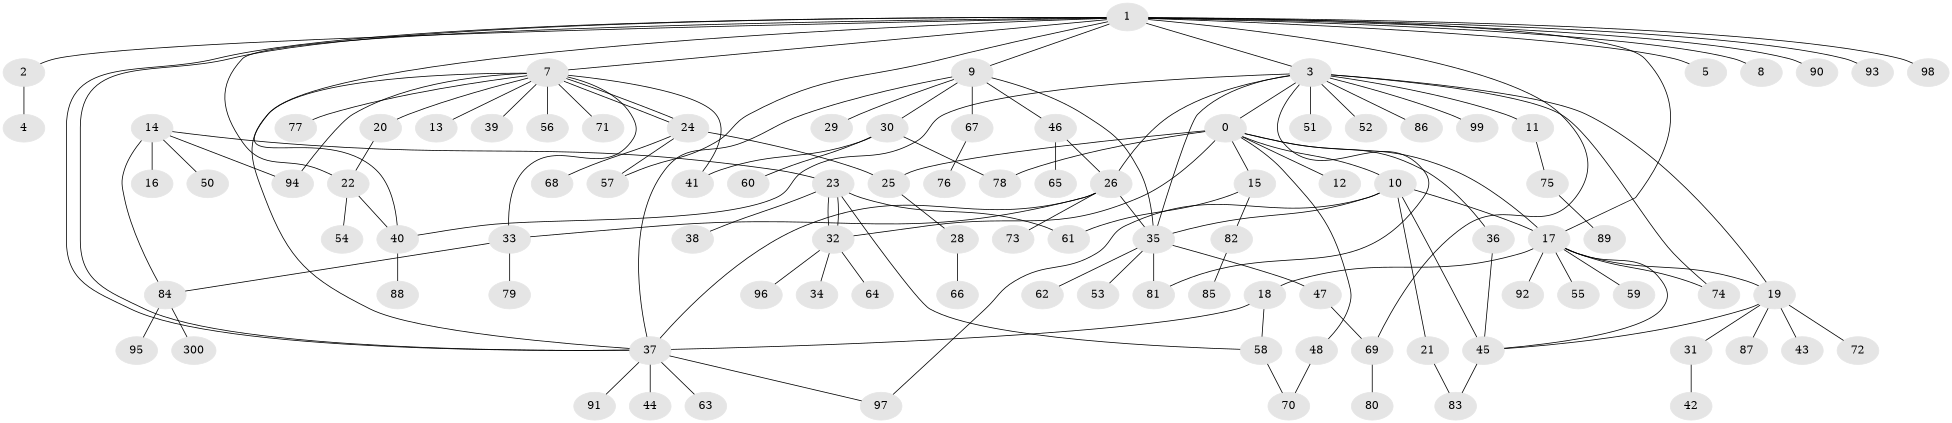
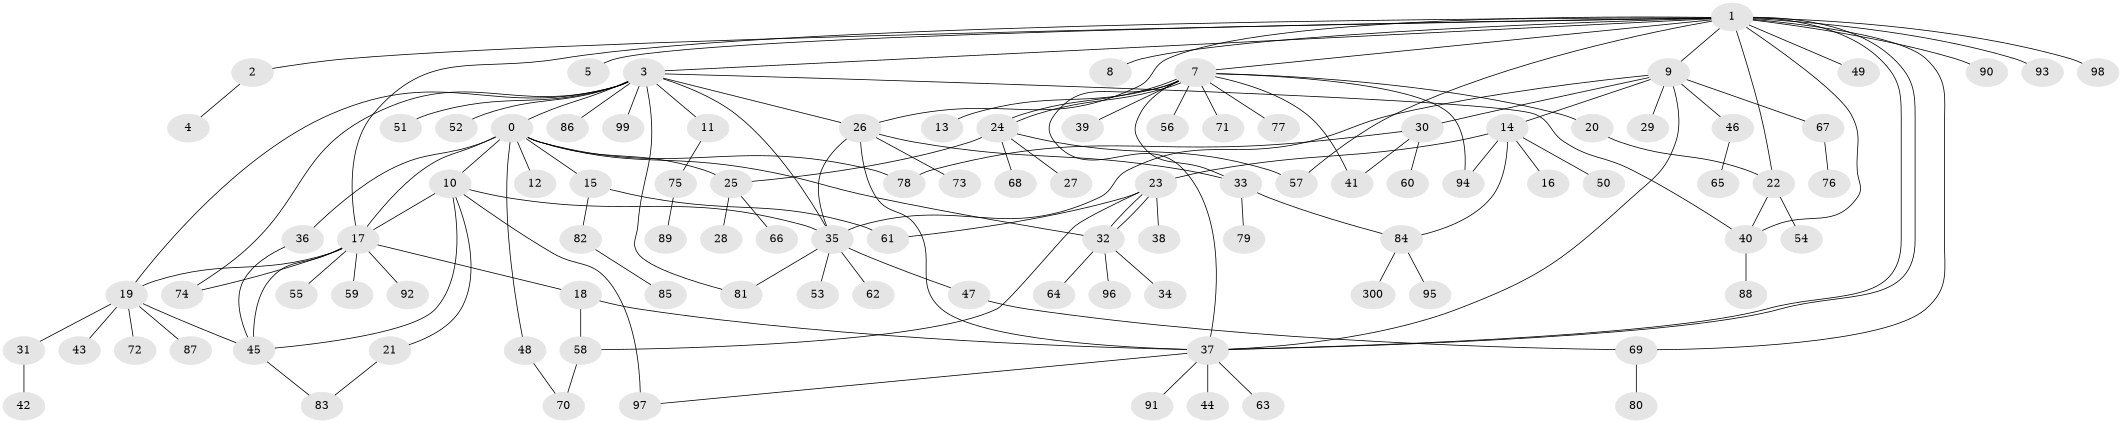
none -> (1859, 73)
none -> (1588, 100)
(1087, 159) -> (1286, 33)
none -> (1071, 184)
(958, 267) -> (754, 212)
